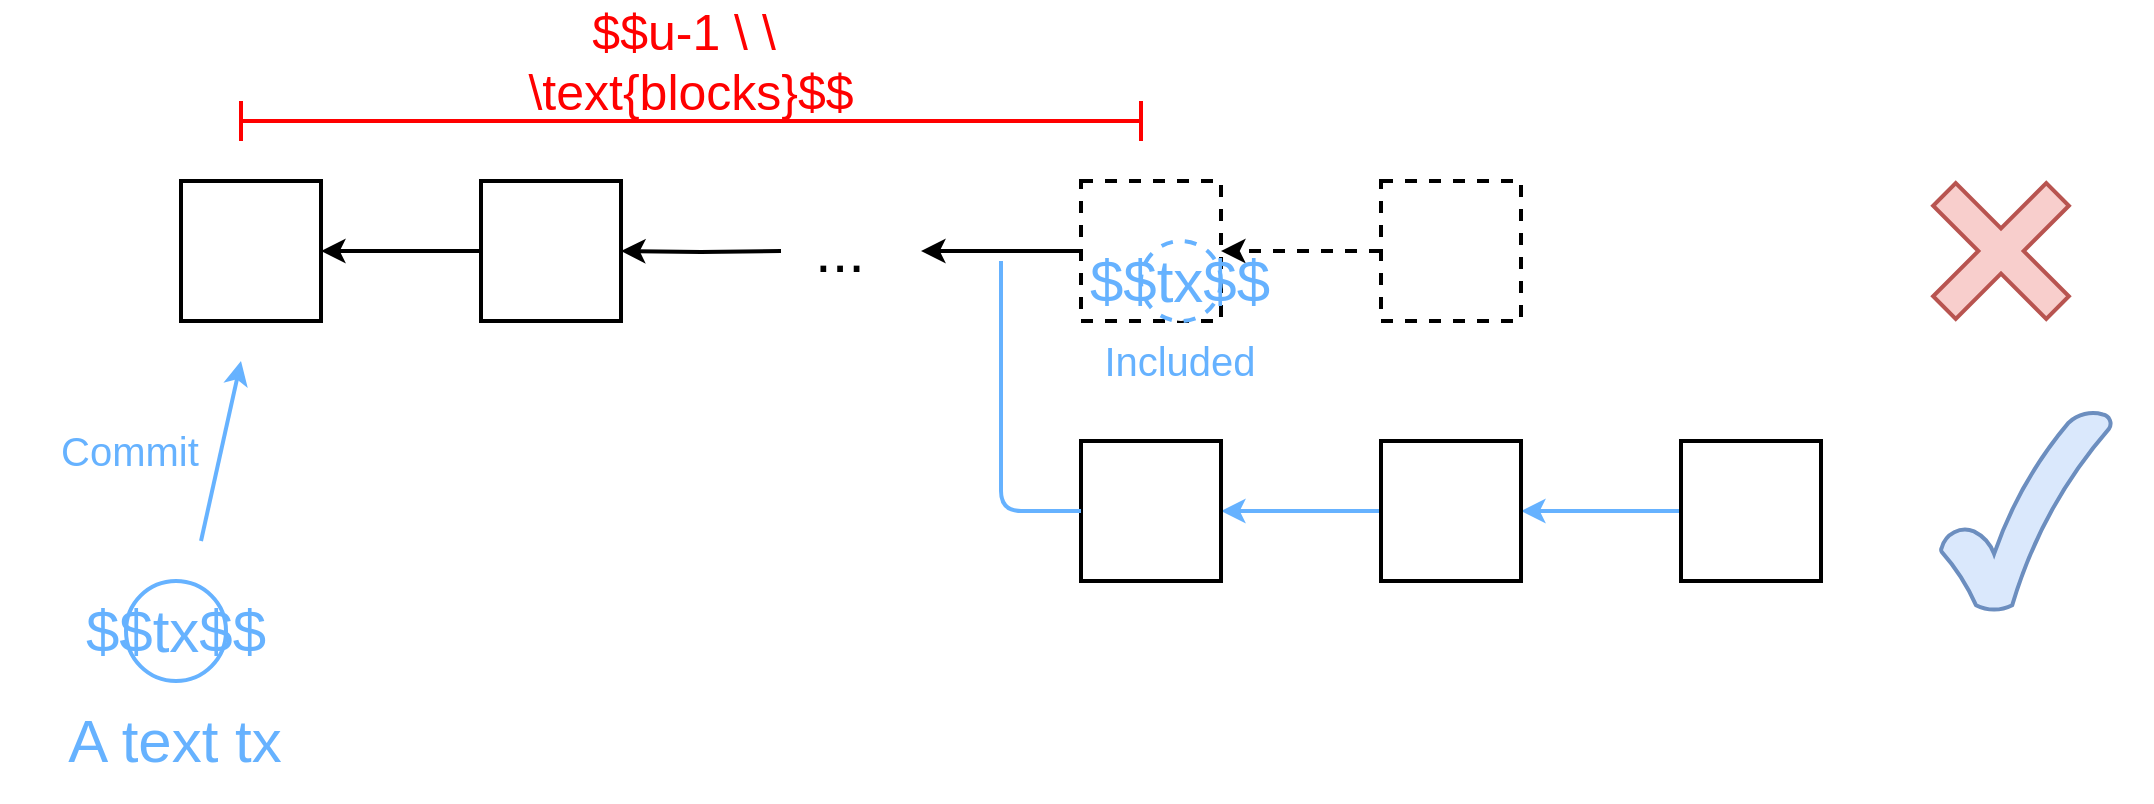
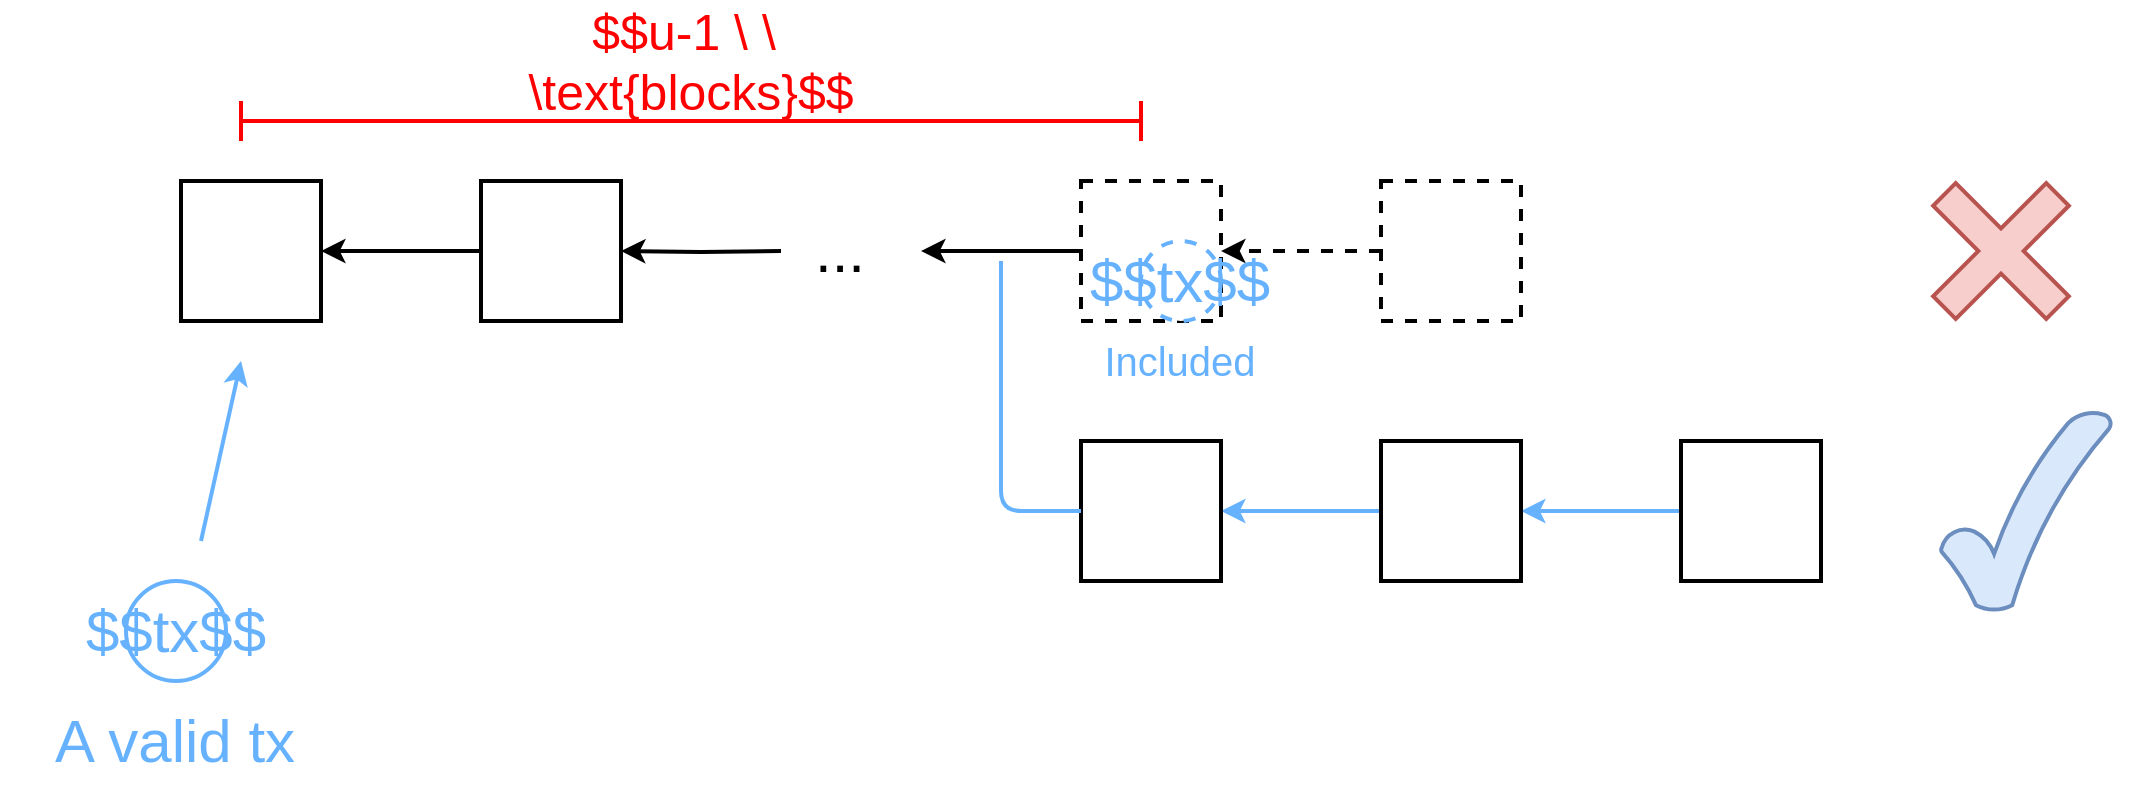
(131, 451) -> none
(176, 741) -> (176, 741)
